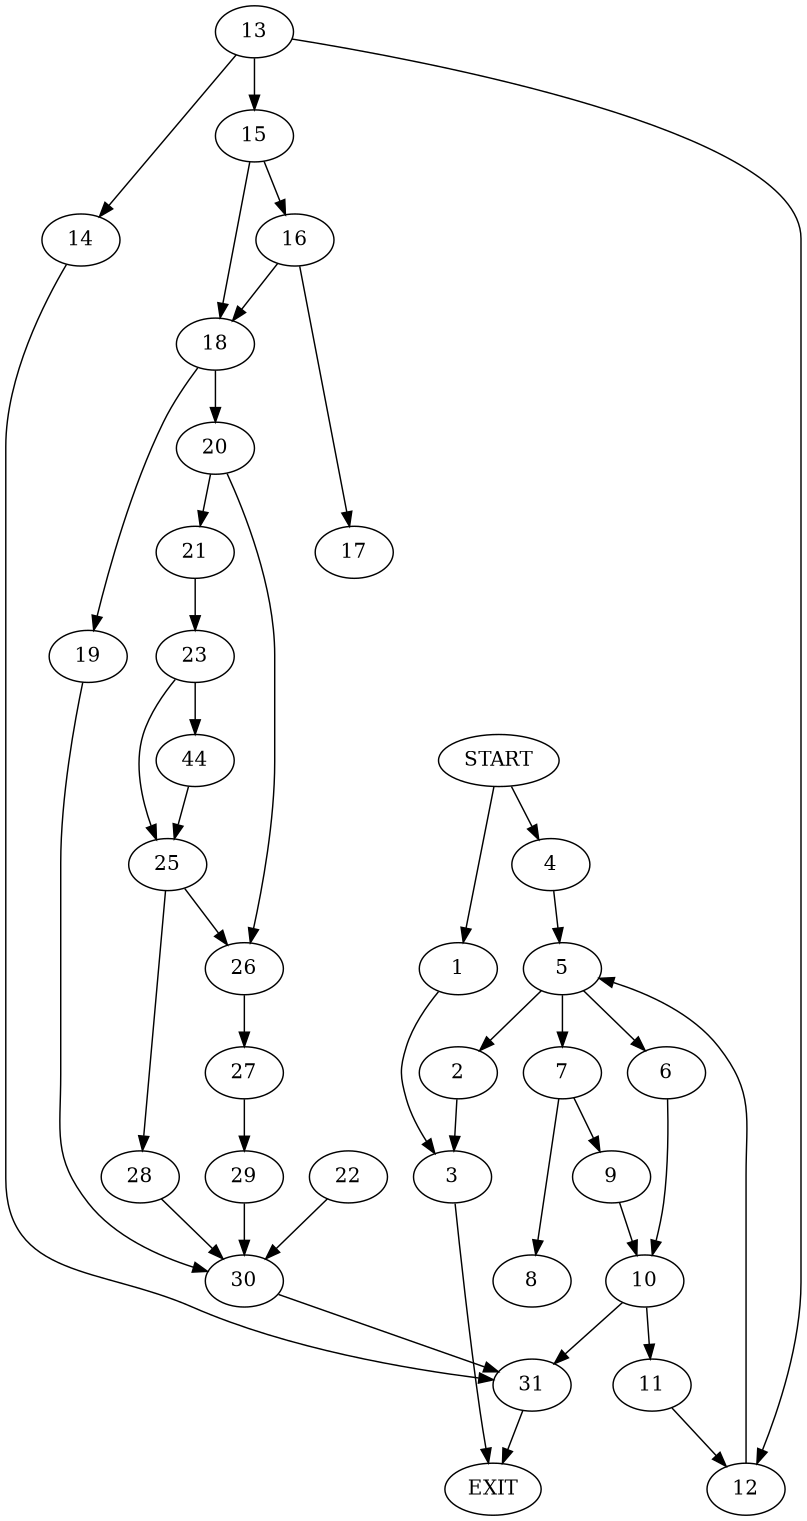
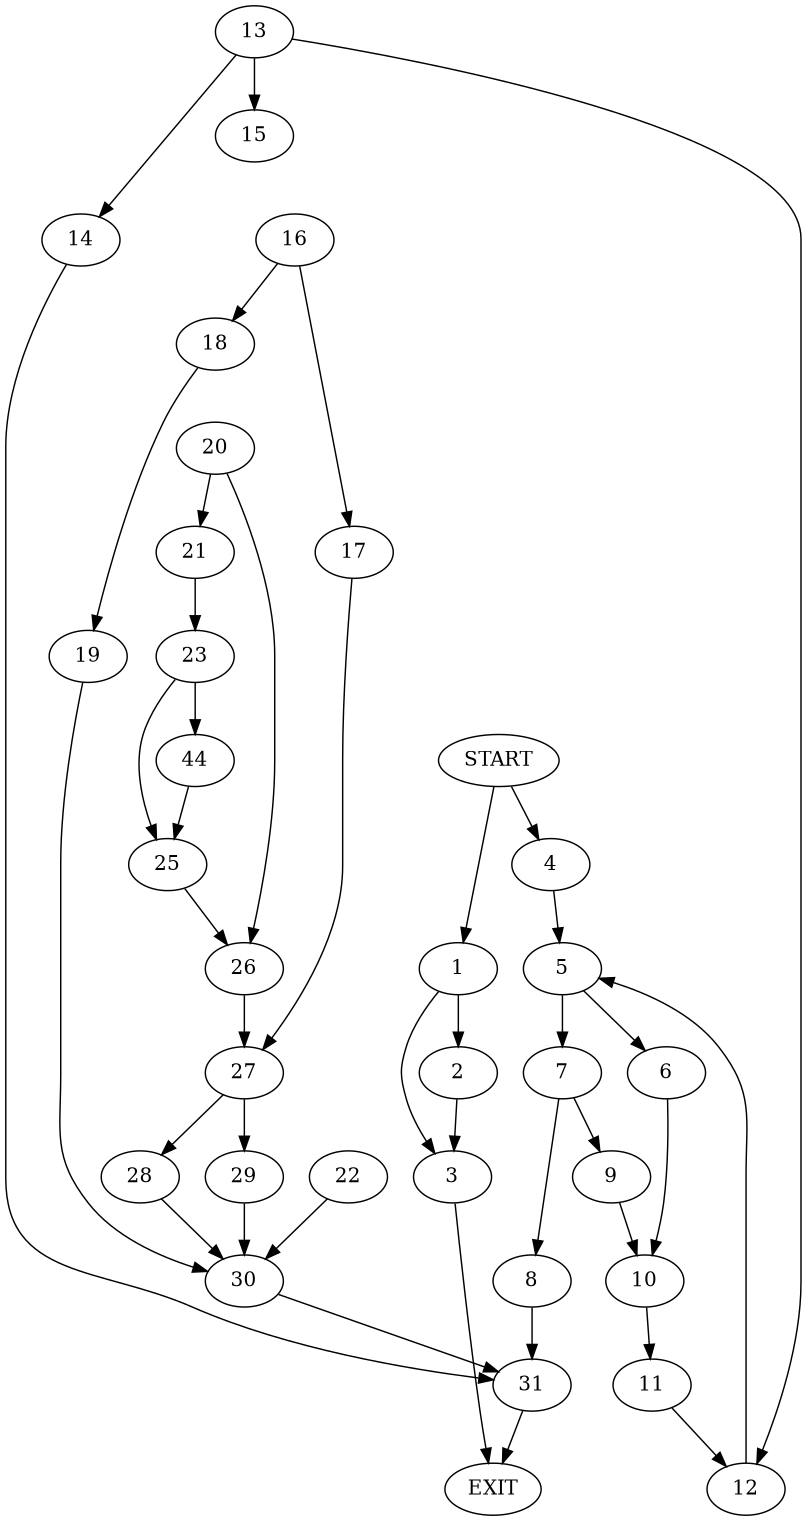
(272, 181) -> none
(236, 233) -> none
(215, 389) -> none
none -> (343, 817)
(155, 1013) -> (198, 1120)
(516, 1016) -> (458, 1014)
(594, 1328) -> (532, 1326)
